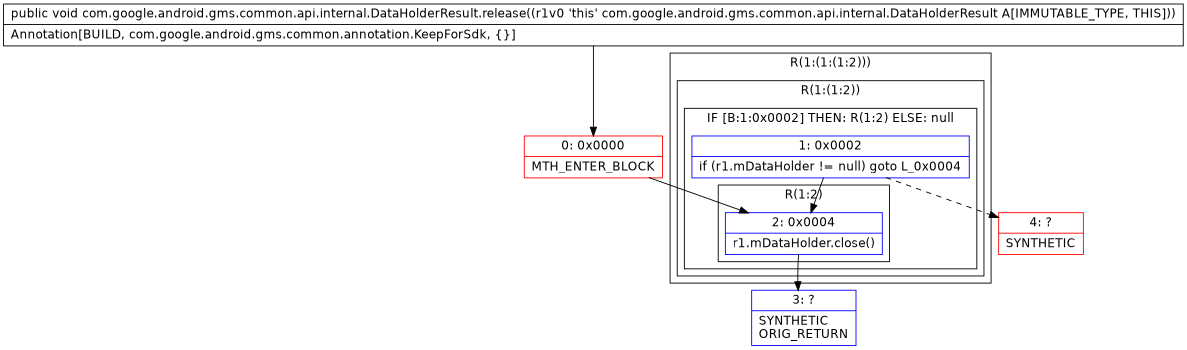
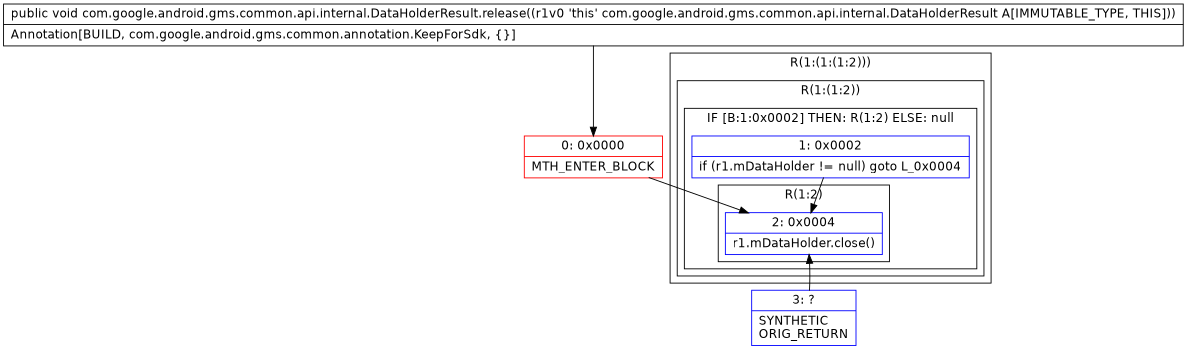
(1041, 234) -> none
(798, 268) -> (810, 277)
